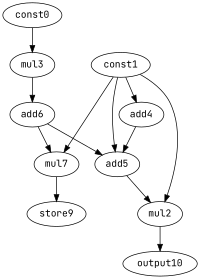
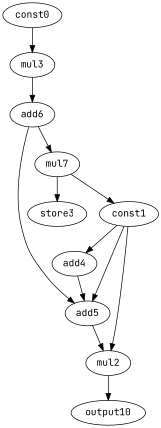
(91, 112) -> (90, 187)
(57, 214) -> (57, 214)
